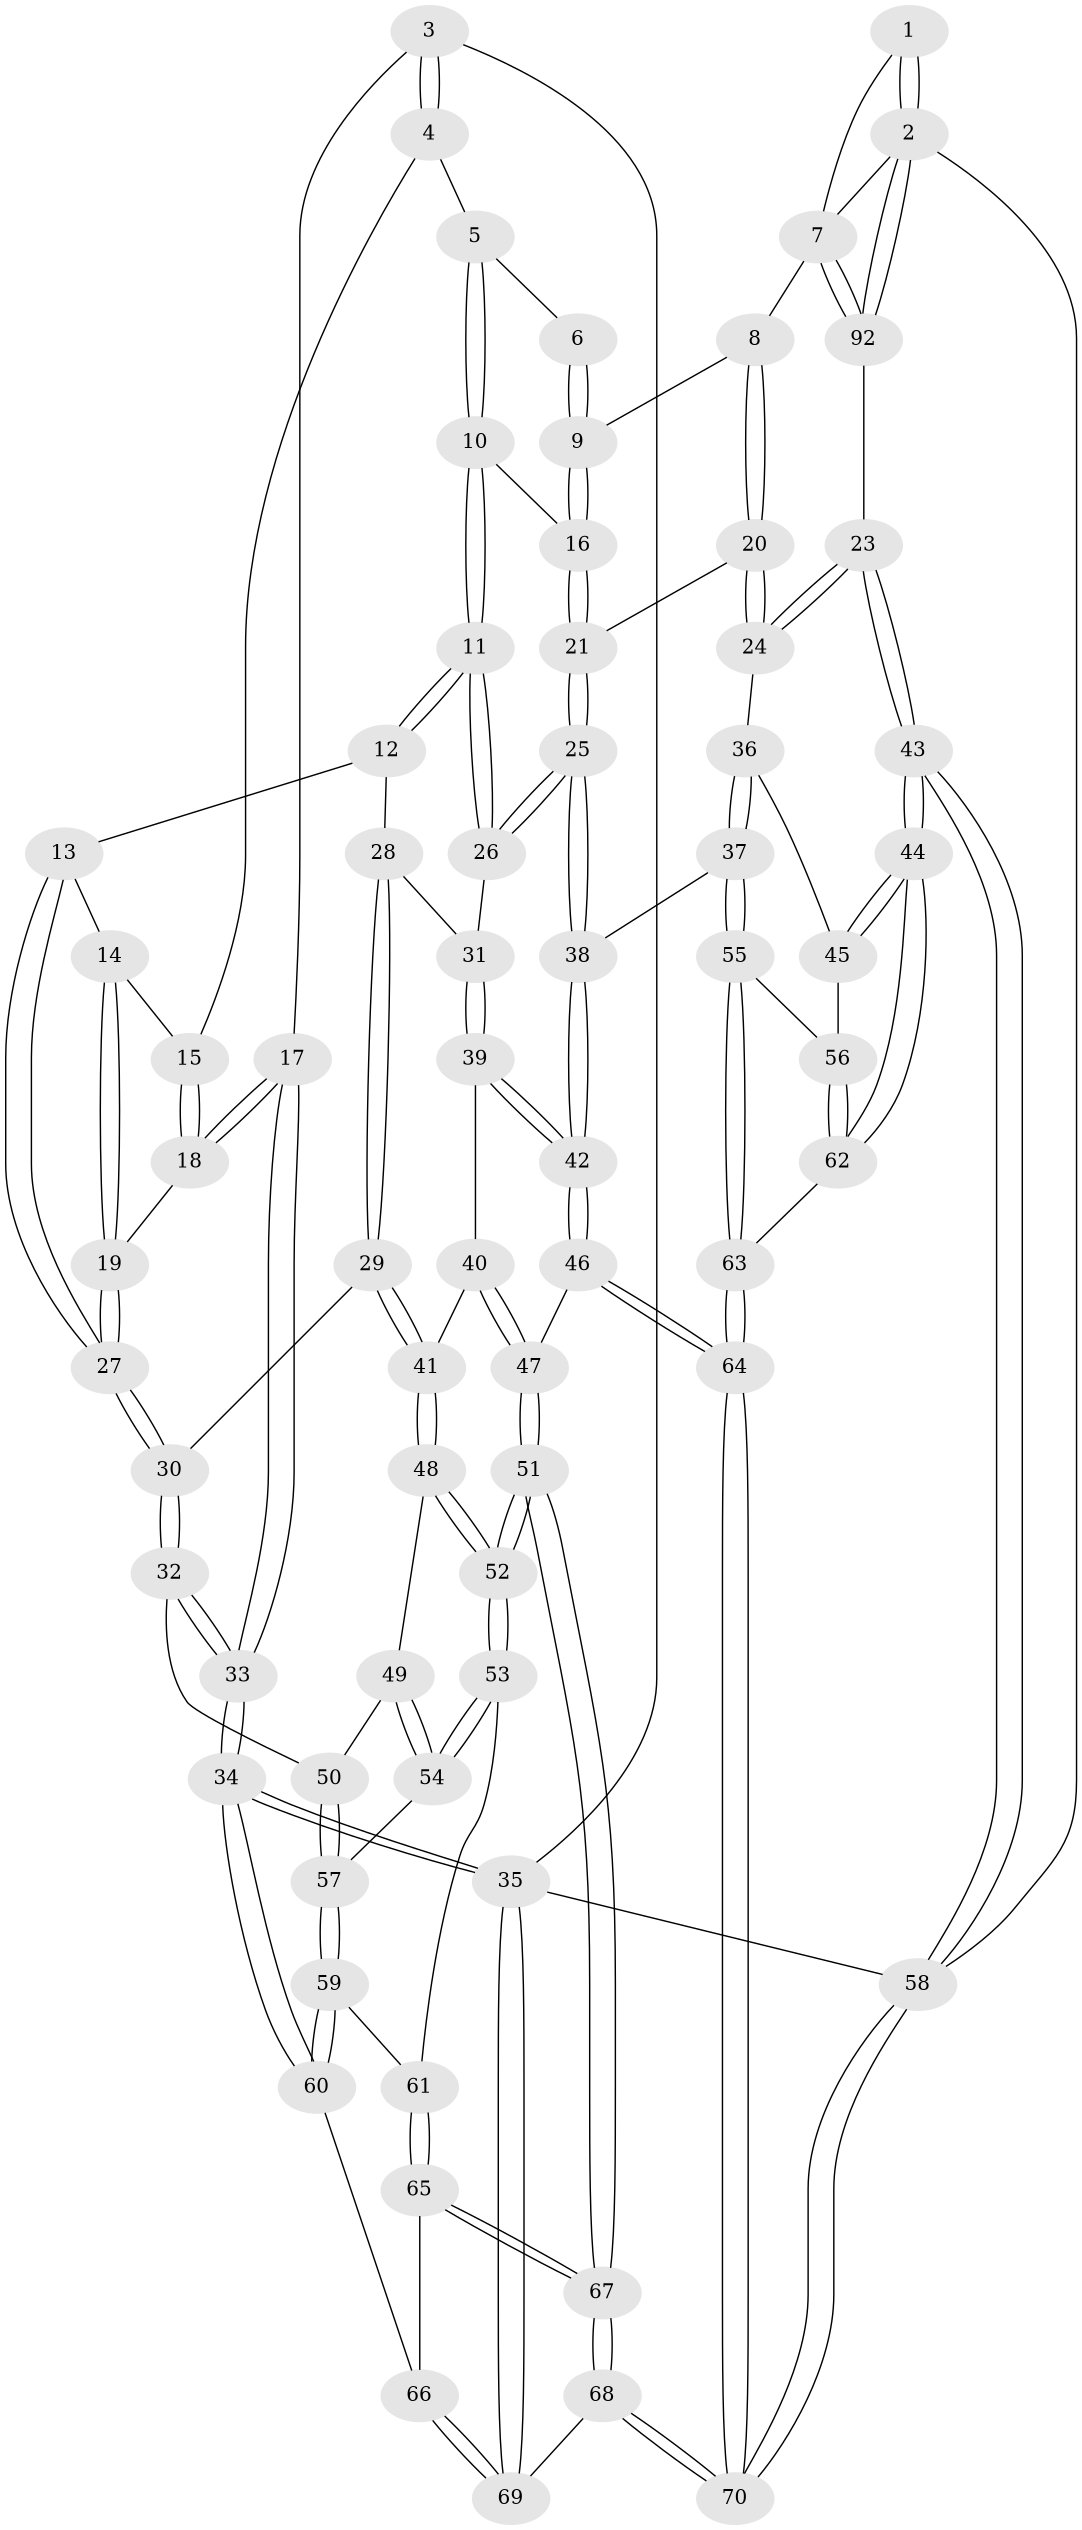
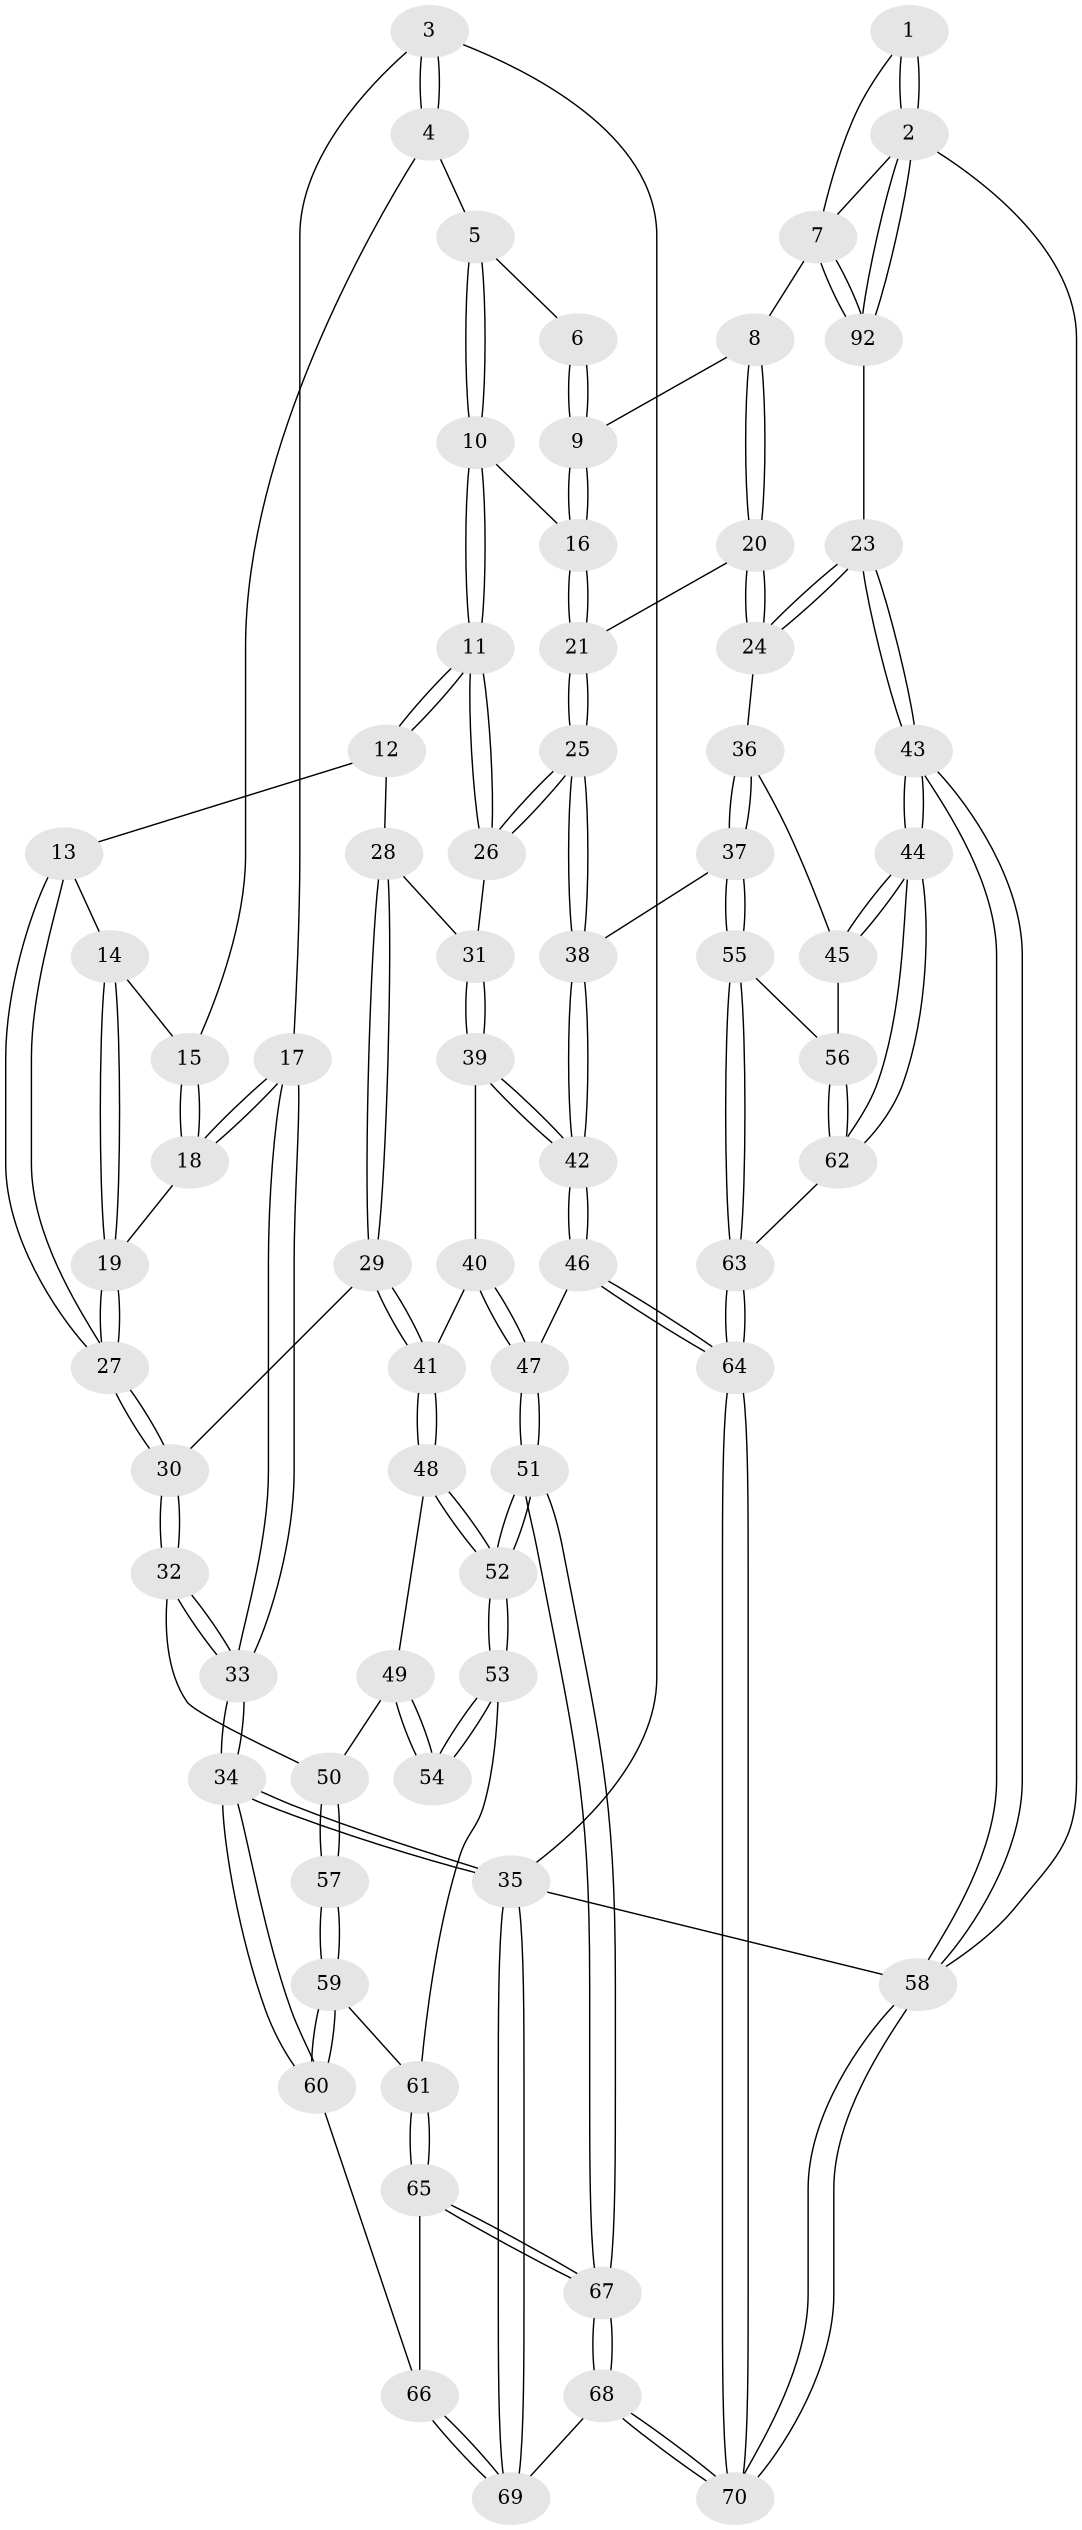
(384, 1827) -> none
